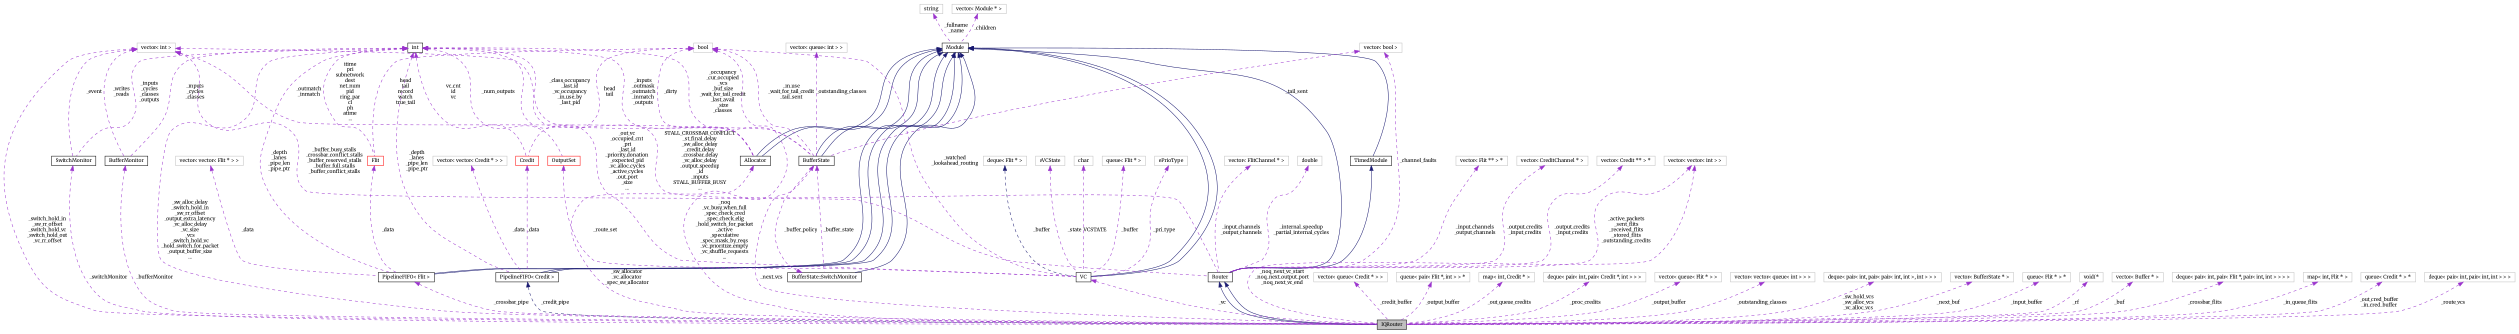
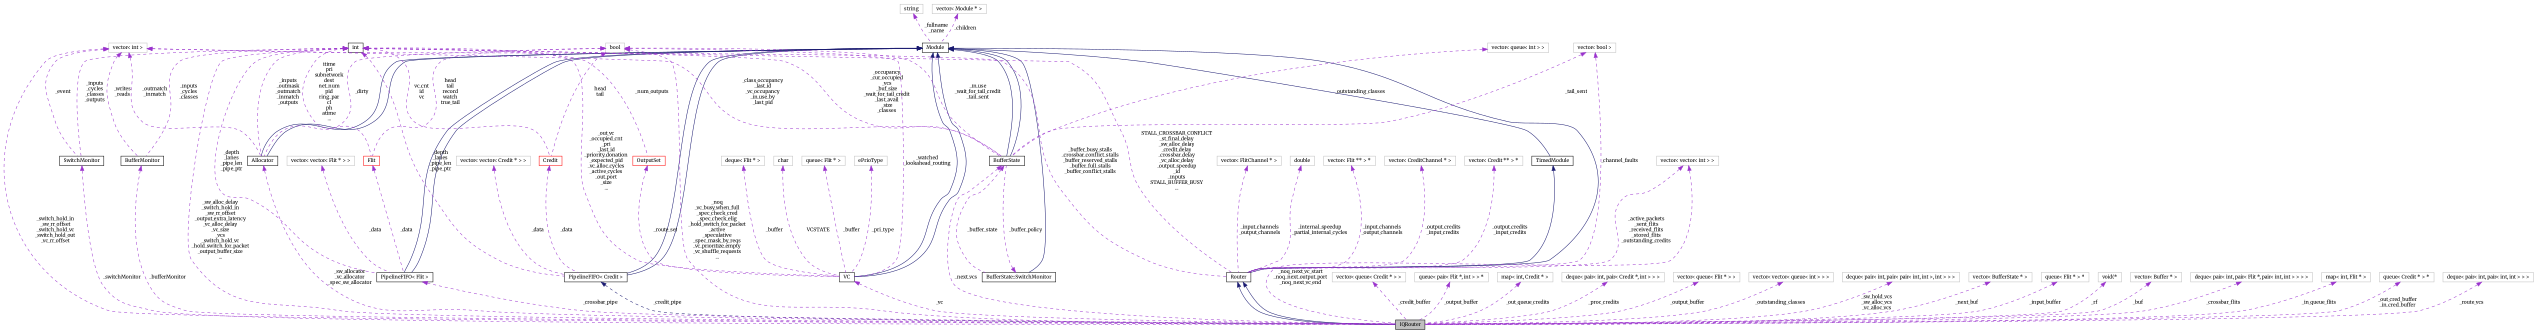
(1050, 161) -> none
(1020, 240) -> (761, 253)
